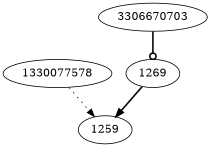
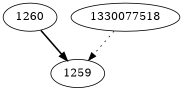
(153, 17) -> none
(58, 74) -> (125, 17)
(153, 74) -> (30, 17)
